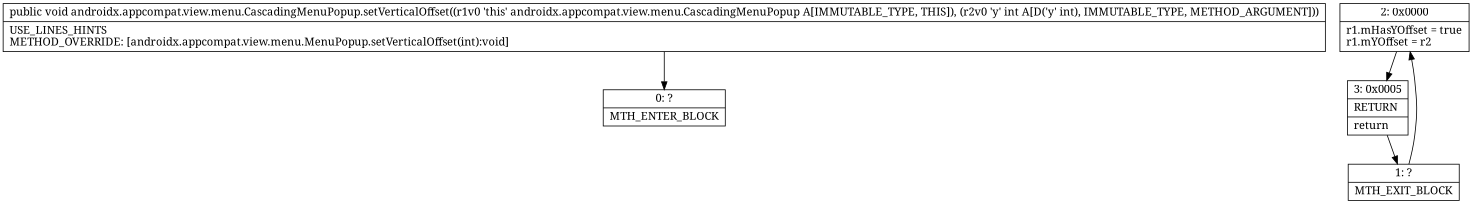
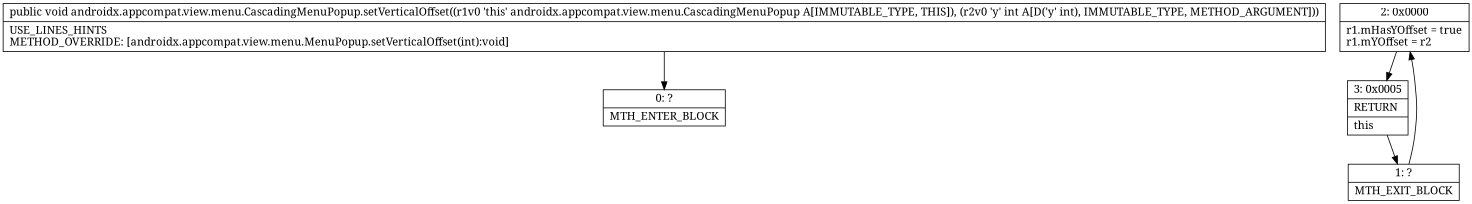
(1371, 126) -> (1364, 126)
